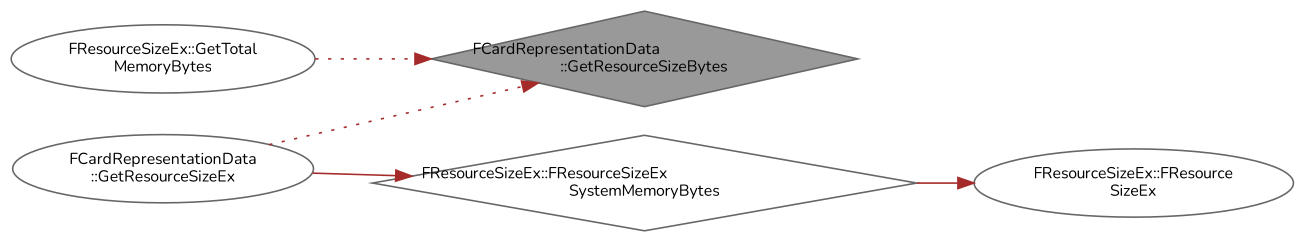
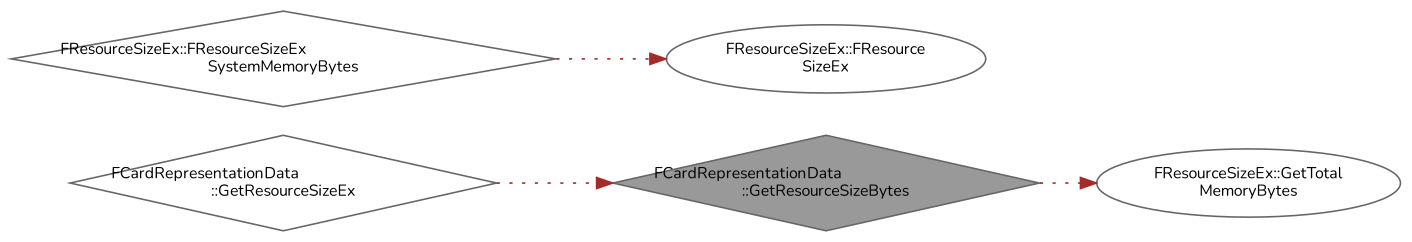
(365, 59) -> (1060, 183)
(163, 169) -> (283, 183)
(354, 174) -> none
(937, 183) -> (603, 59)
